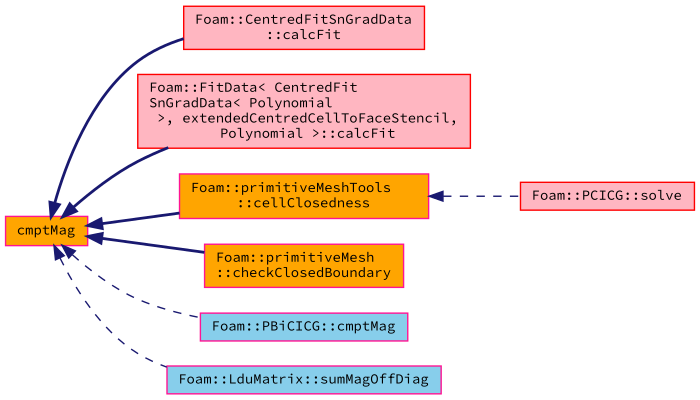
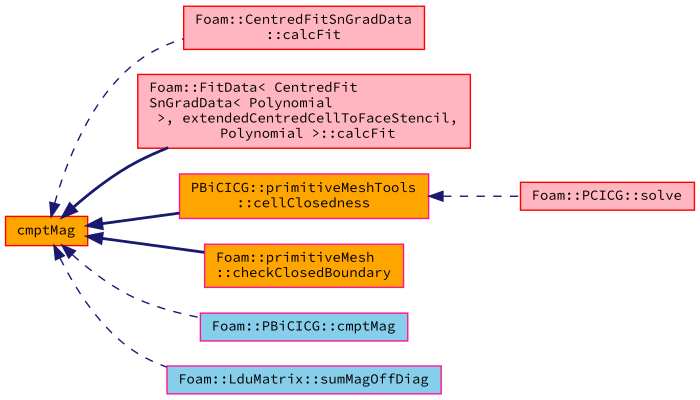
(99, 104) -> (99, 104)
(304, 196) -> (304, 196)
(47, 231) -> (47, 231)
